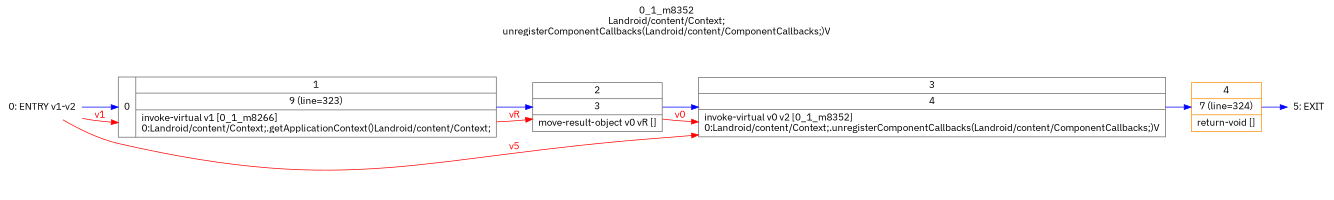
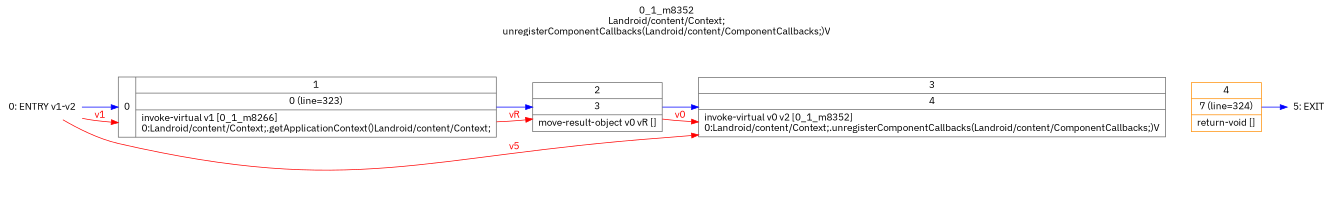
(316, 101) -> (316, 101)
(1175, 107) -> none
